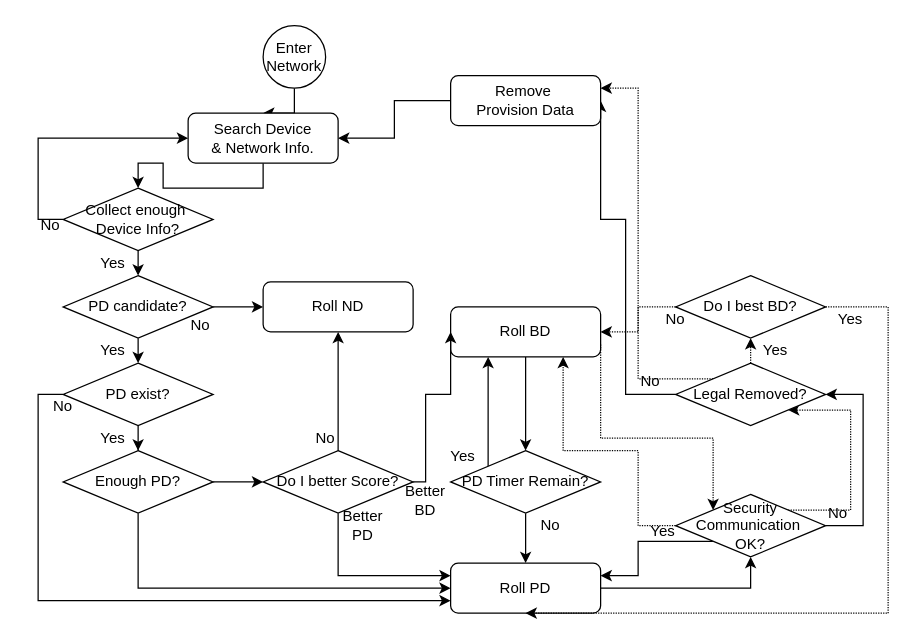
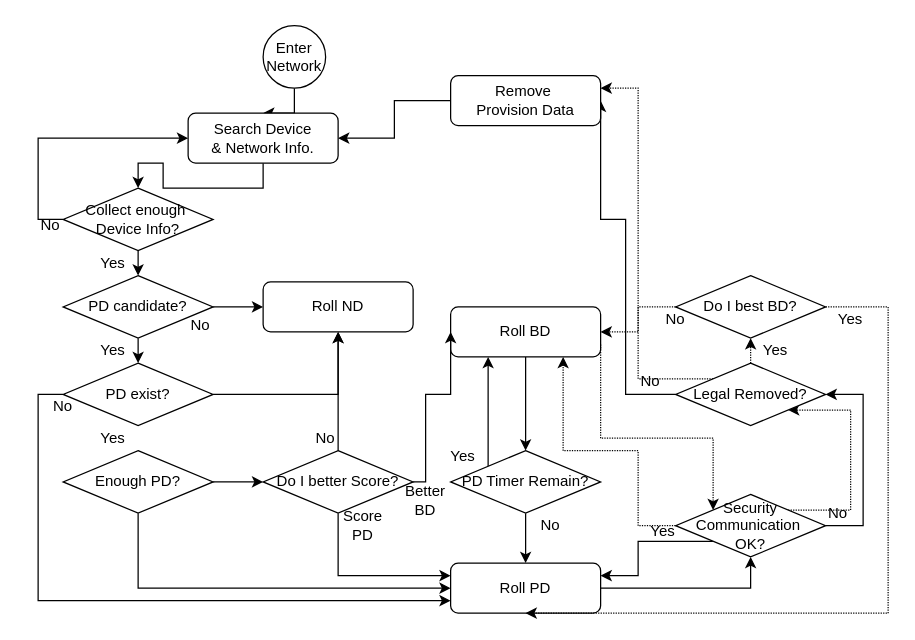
(138, 443) -> (274, 394)
(363, 526) -> (363, 526)
